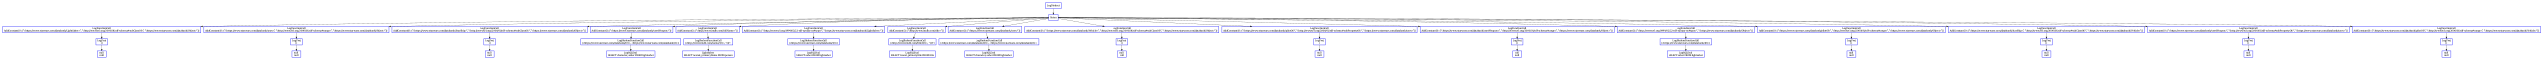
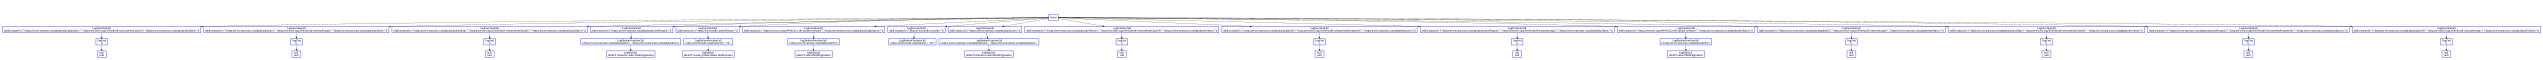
(1053, 6) -> none
(912, 54) -> none
